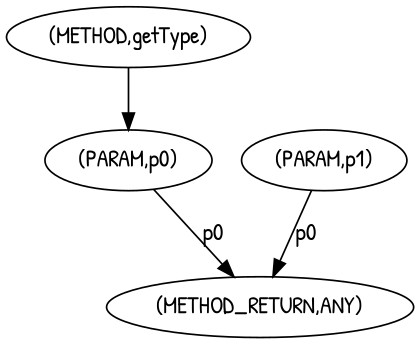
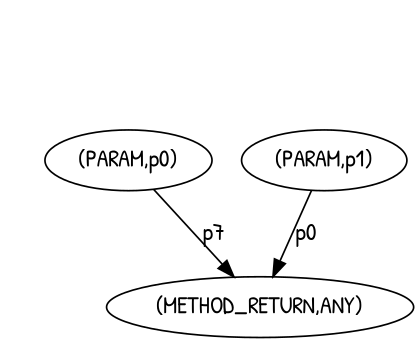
(128, 37) -> none
(214, 234) -> (214, 234)
